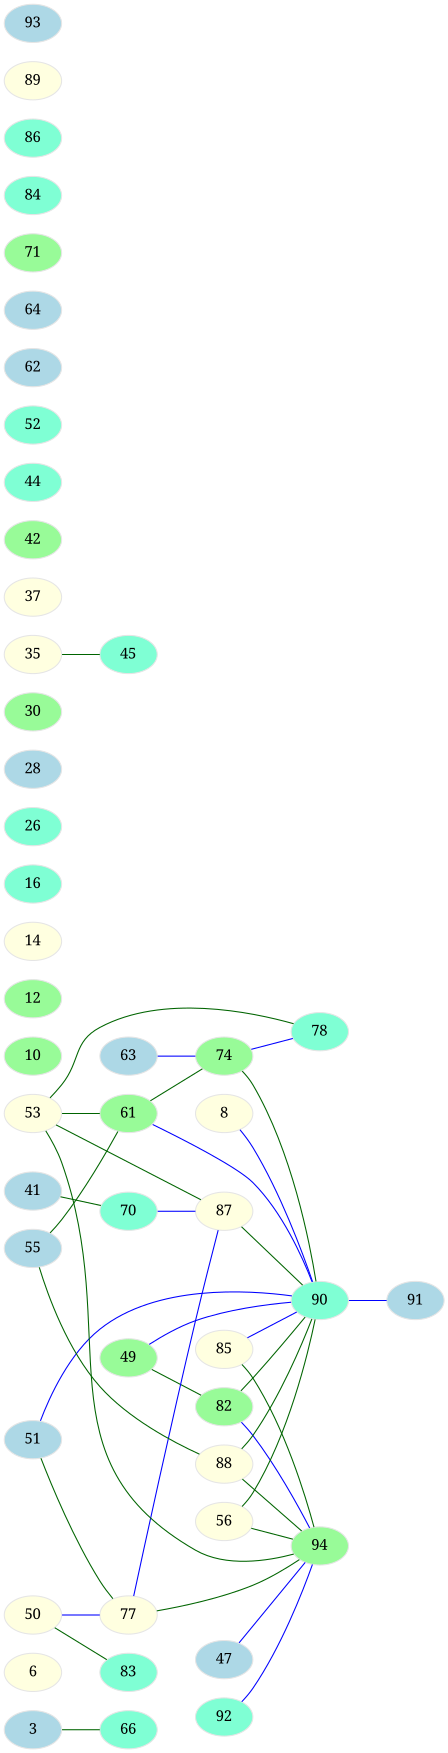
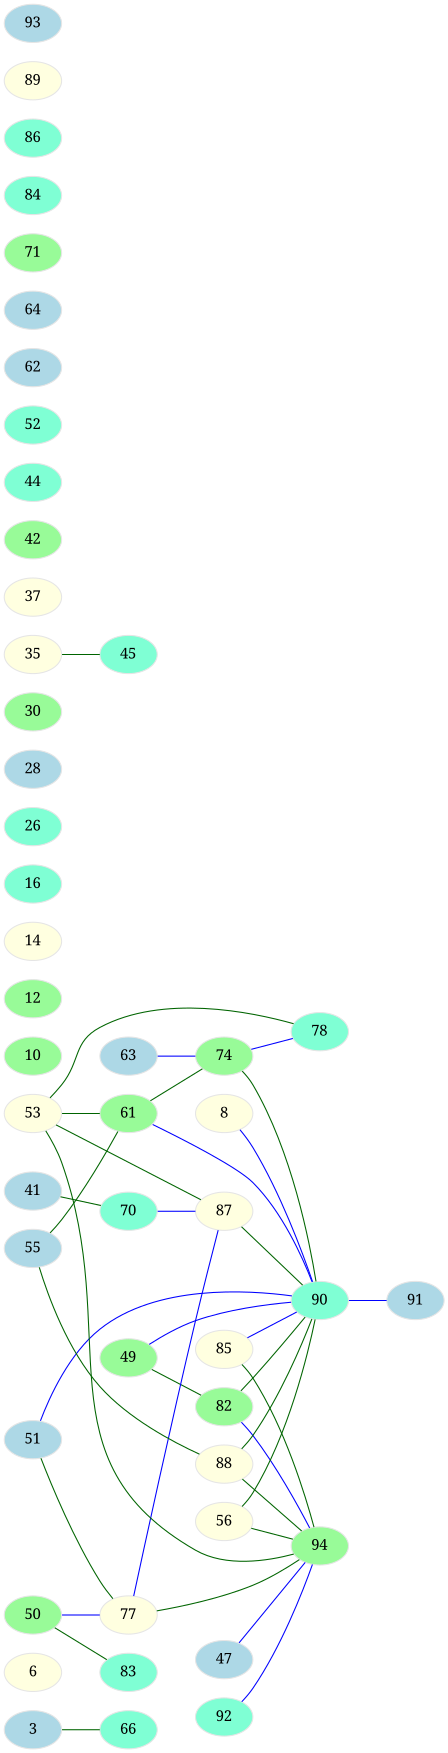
(33, 1615) -> (33, 1615)
